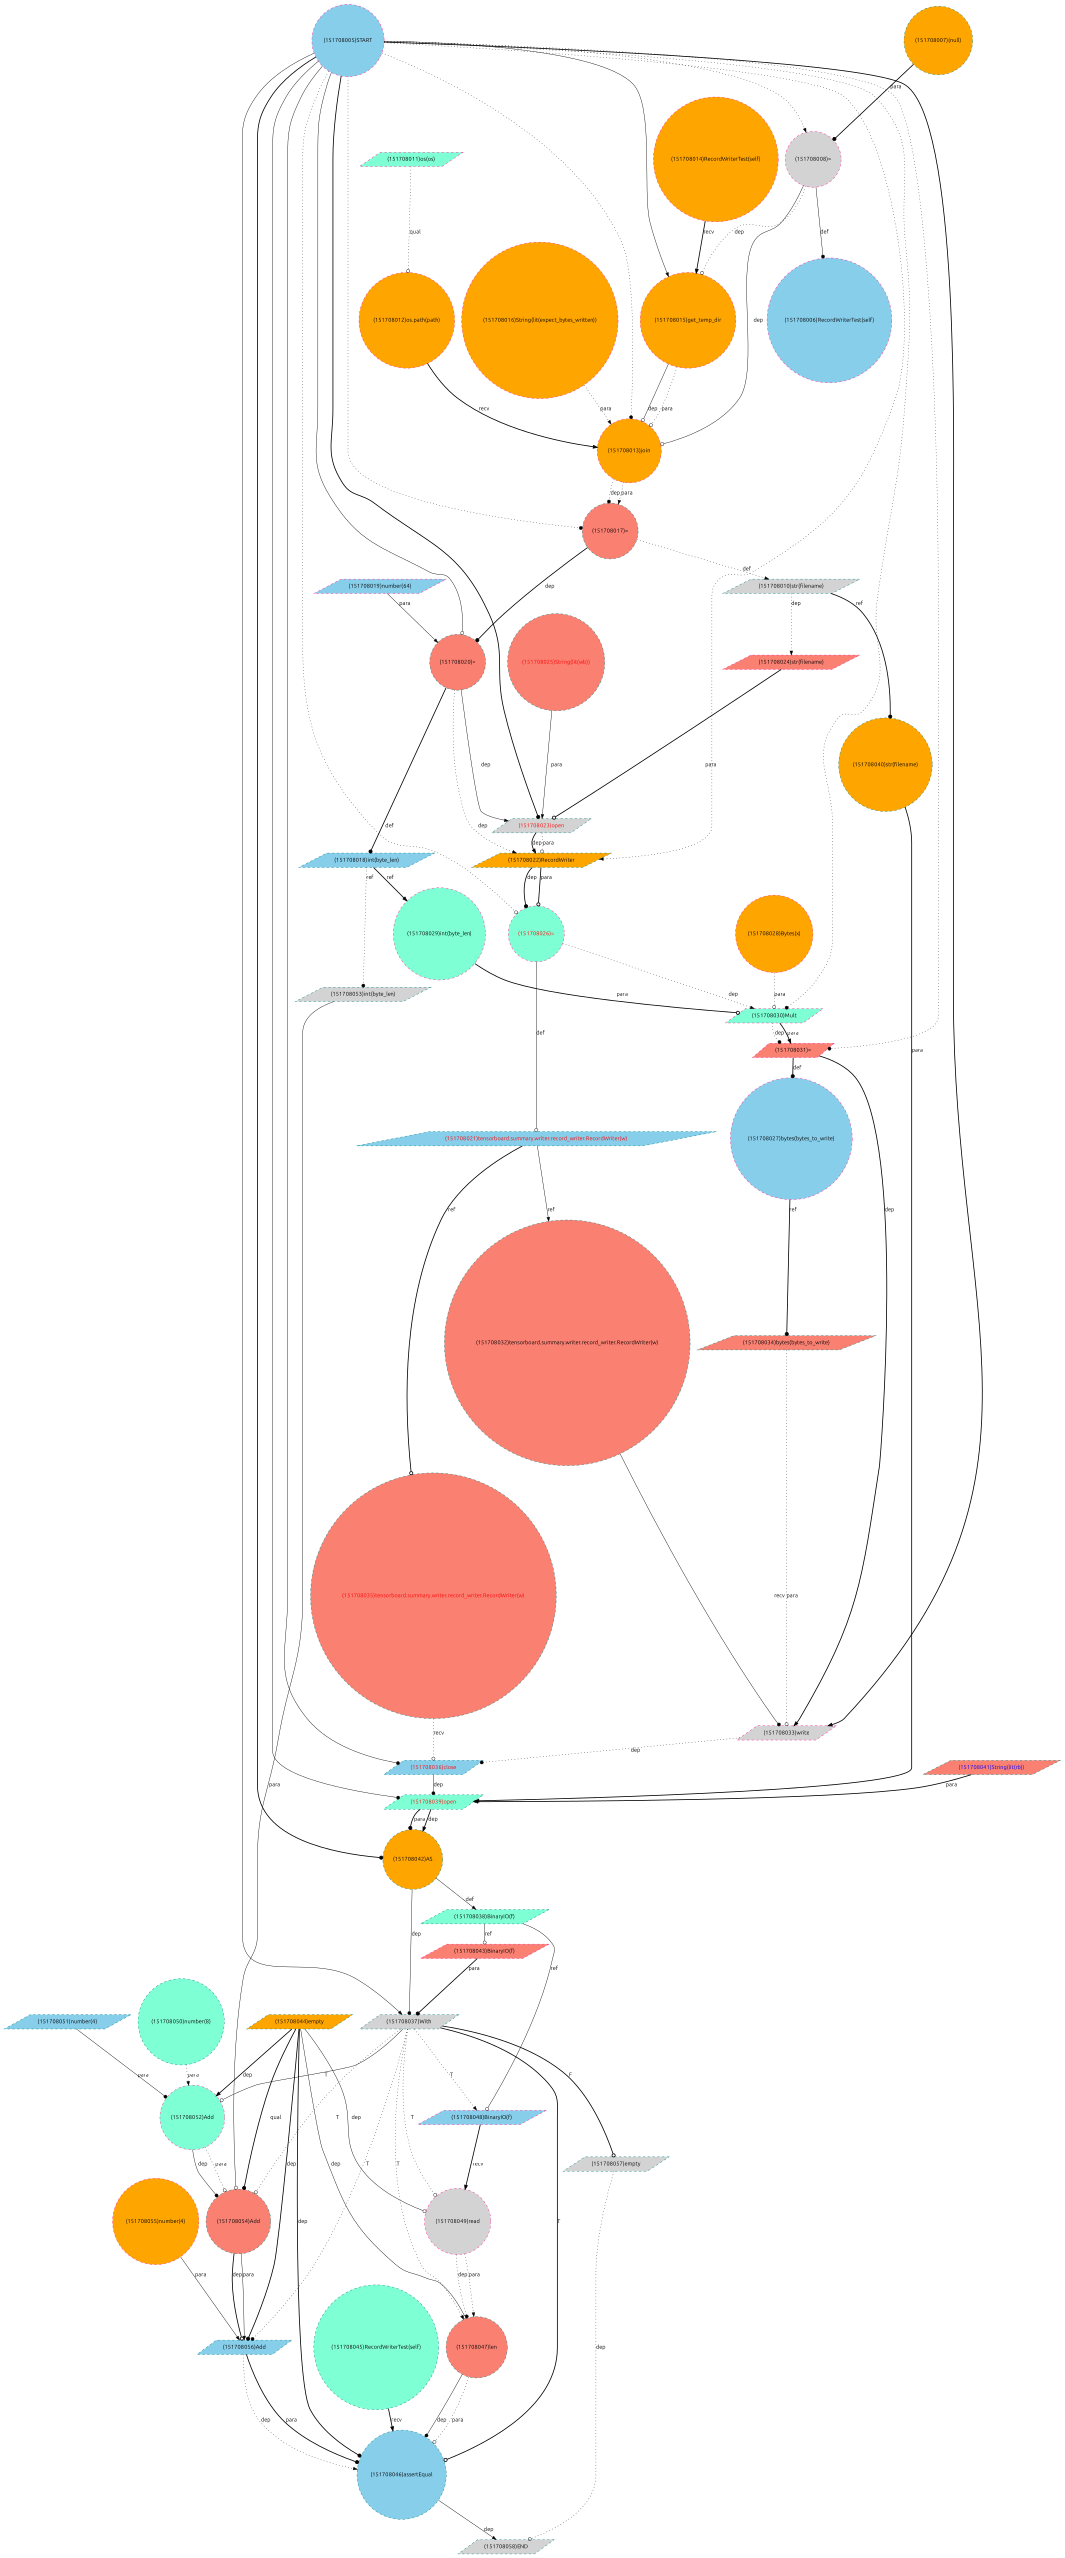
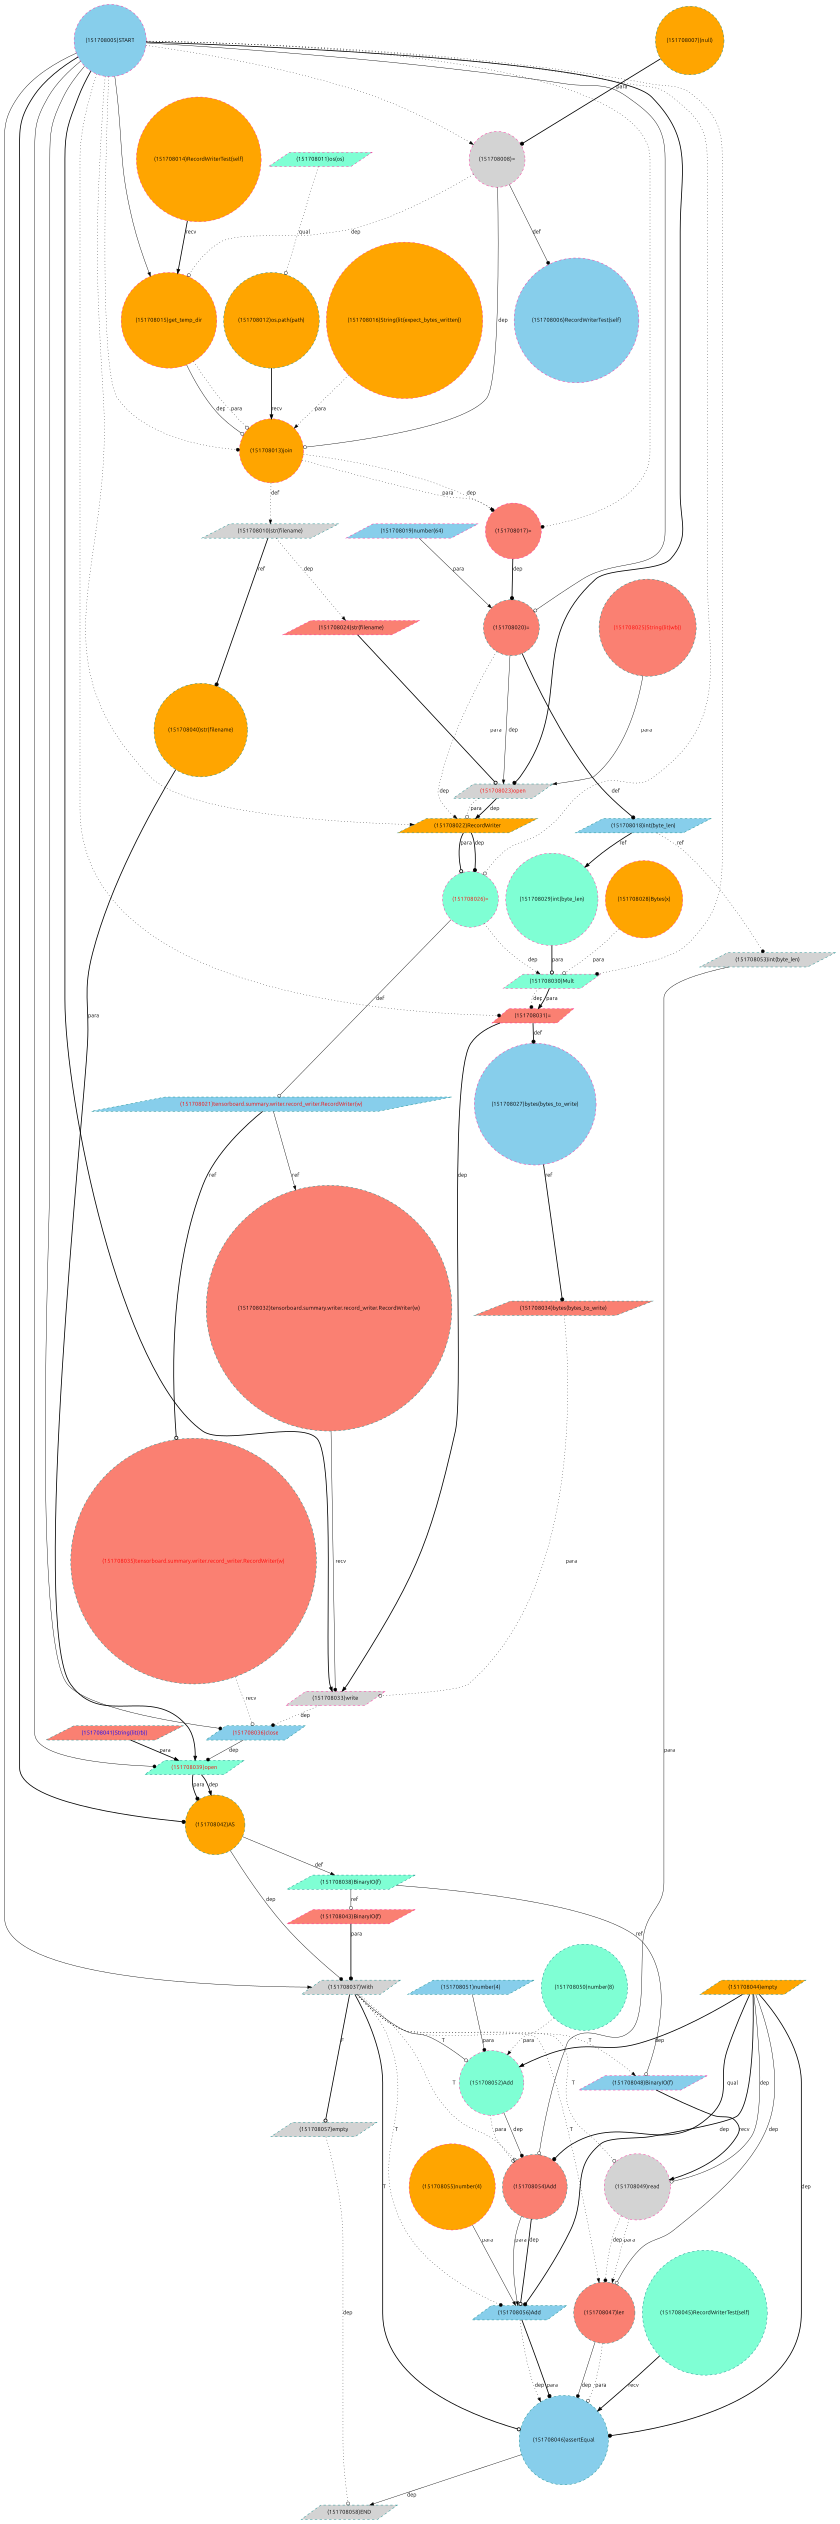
(407, 320) -> (271, 320)
(610, 531) -> (513, 531)
(701, 559) -> (271, 501)
